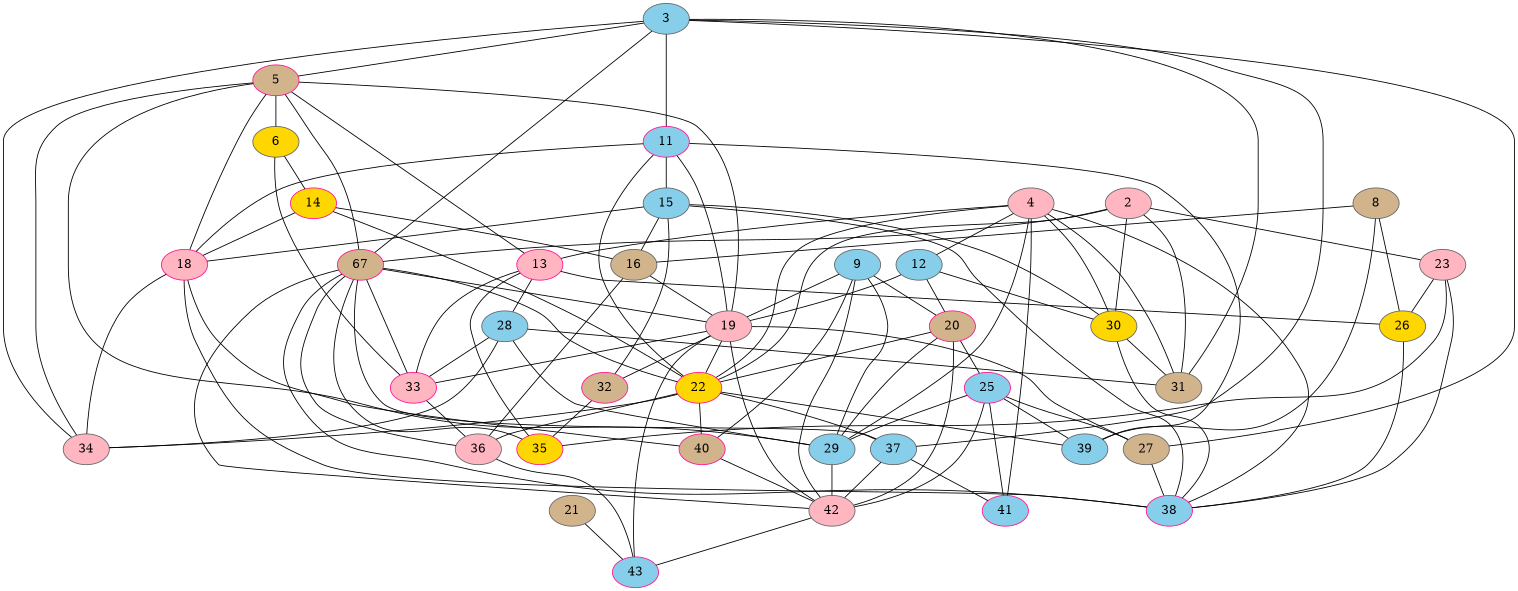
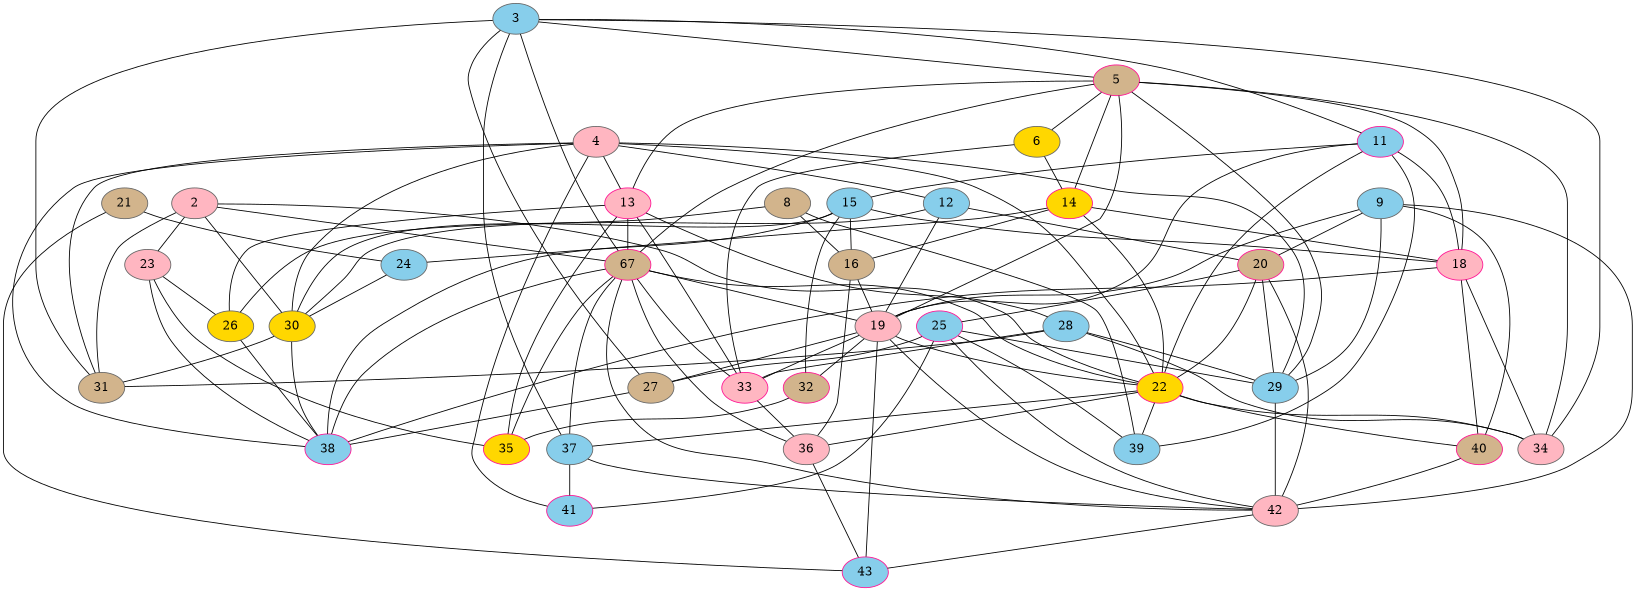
none -> (1093, 142)
none -> (628, 234)
none -> (404, 265)
